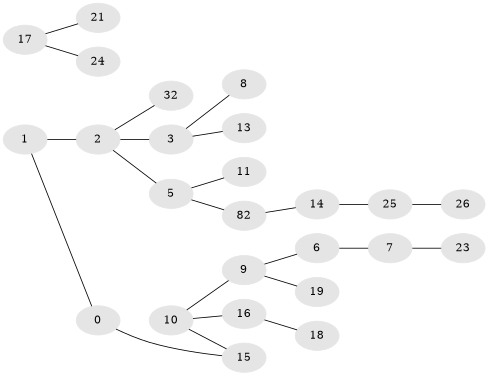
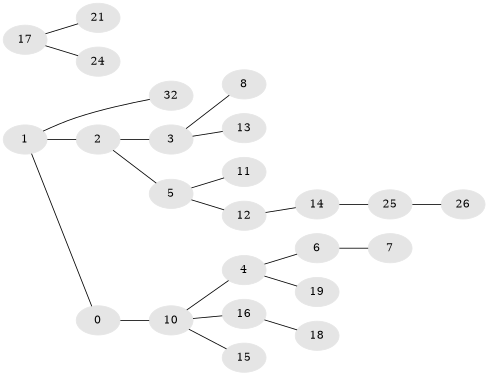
(135, 118) -> (95, 112)
(244, 216) -> (244, 216)
(463, 248) -> none
(244, 270) -> (244, 270)
(168, 347) -> (135, 320)
